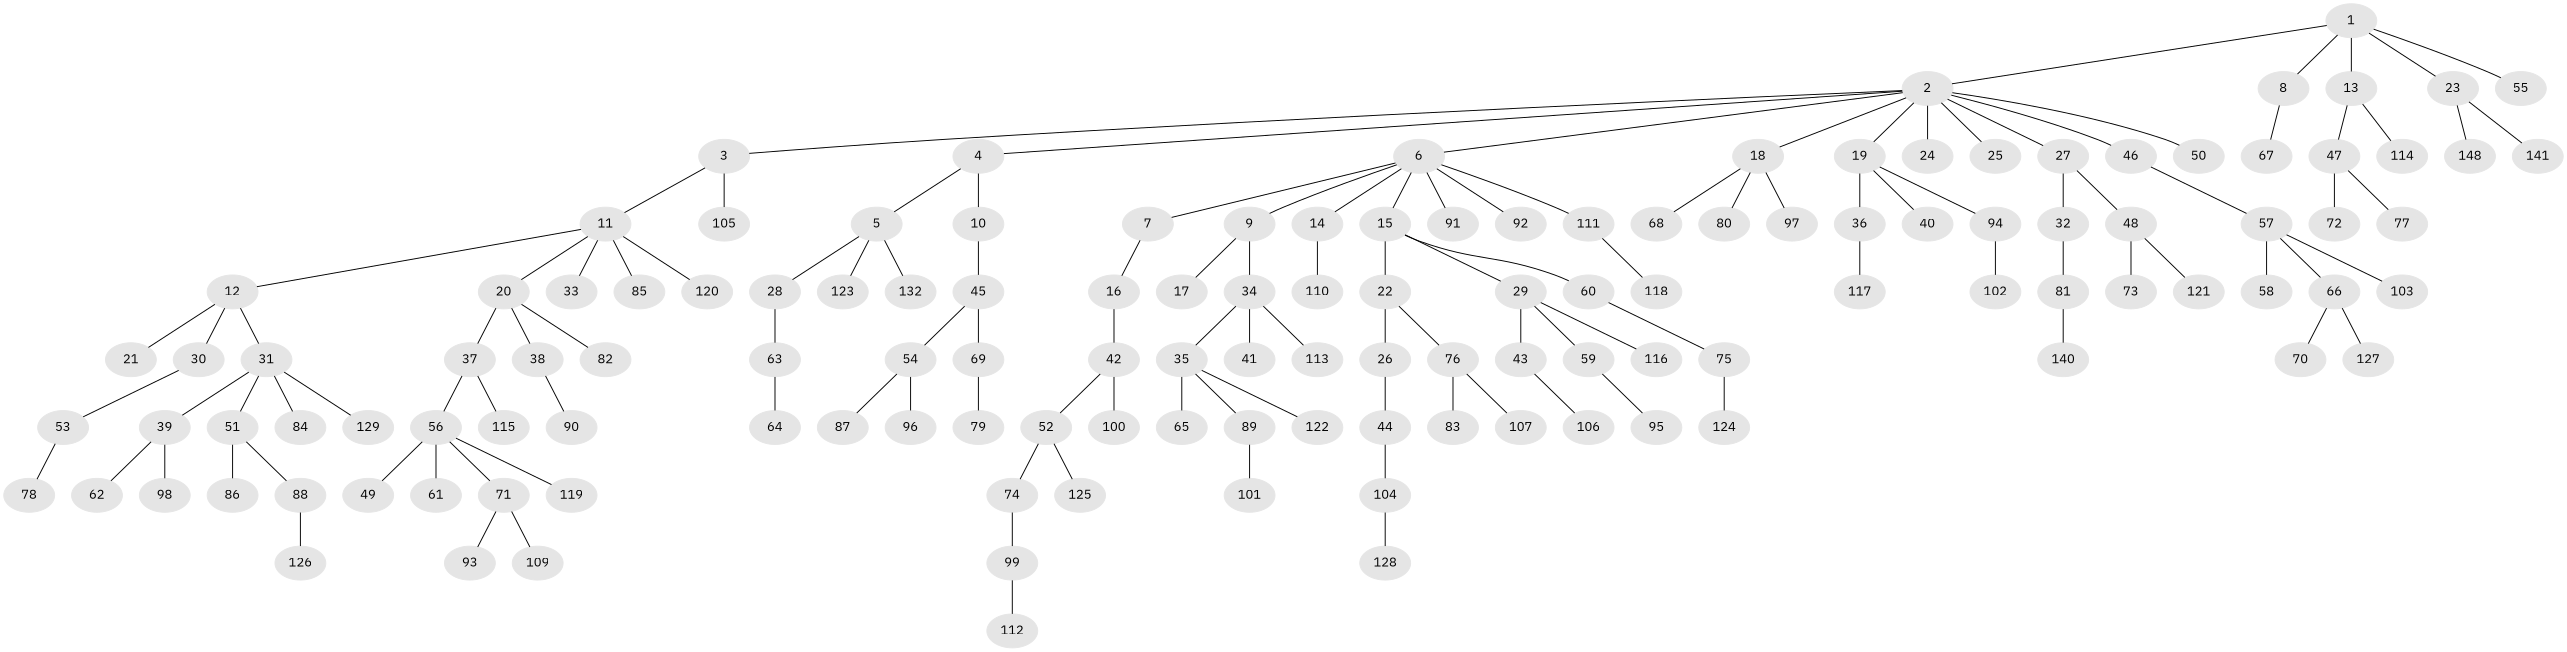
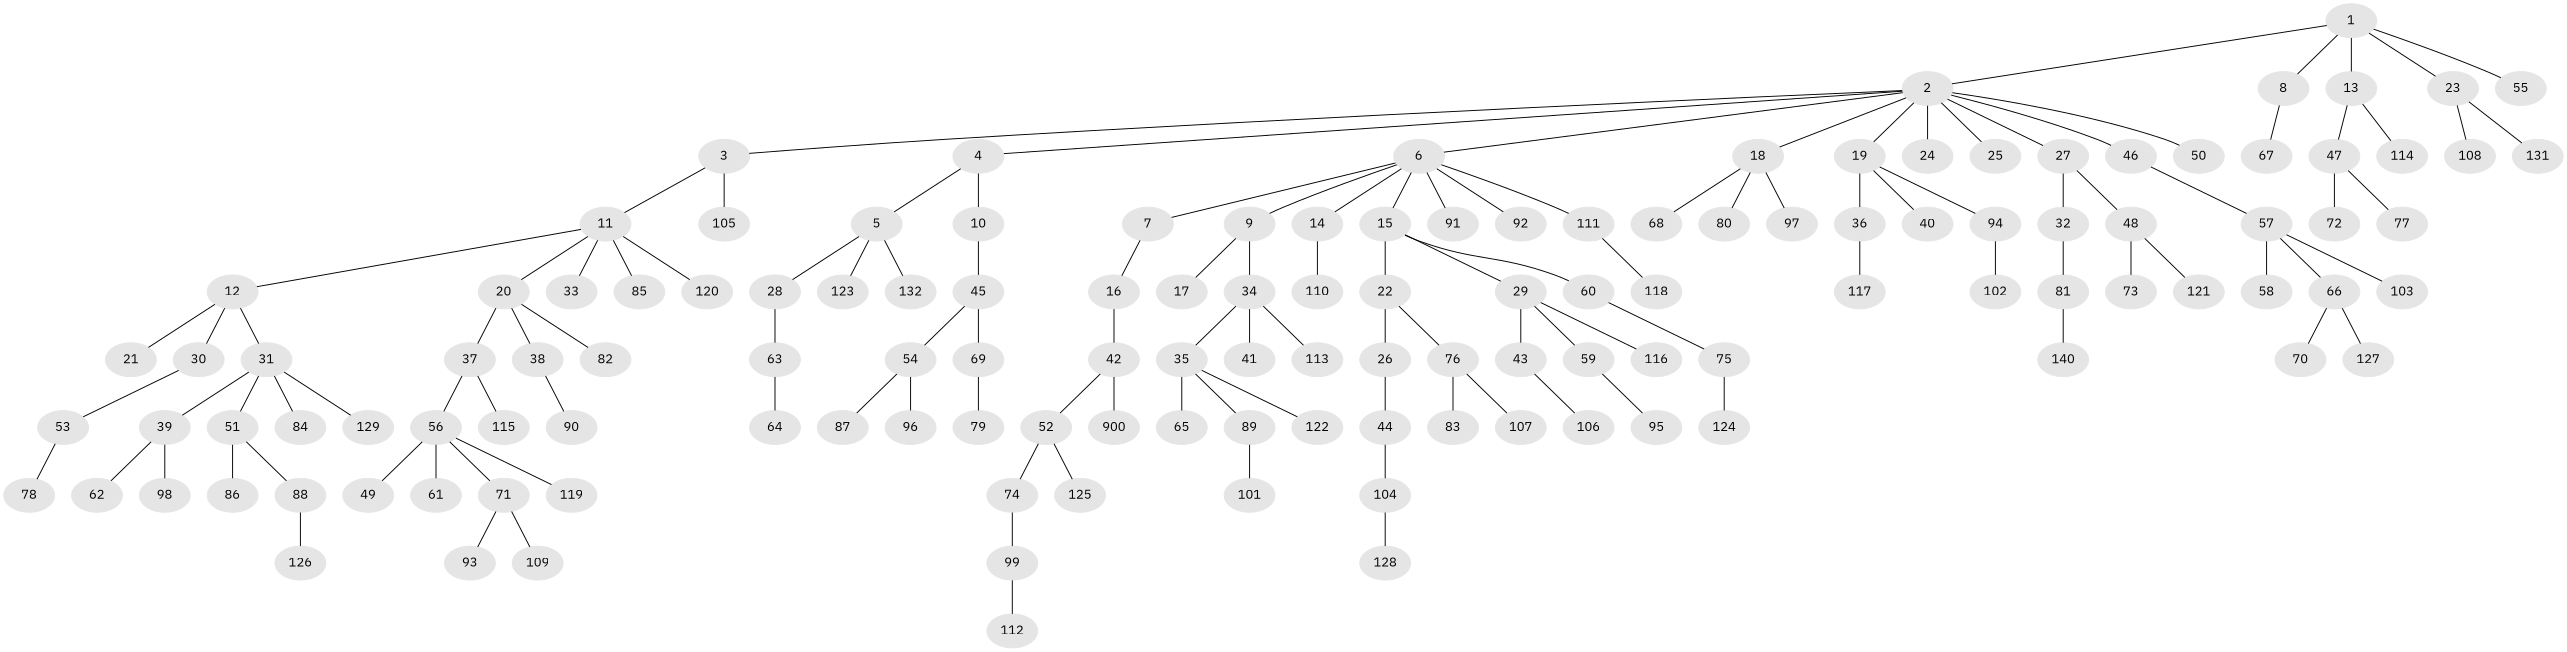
(2470, 156) -> (2470, 156)
(2538, 156) -> (2538, 156)
(1114, 428) -> (1114, 428)
